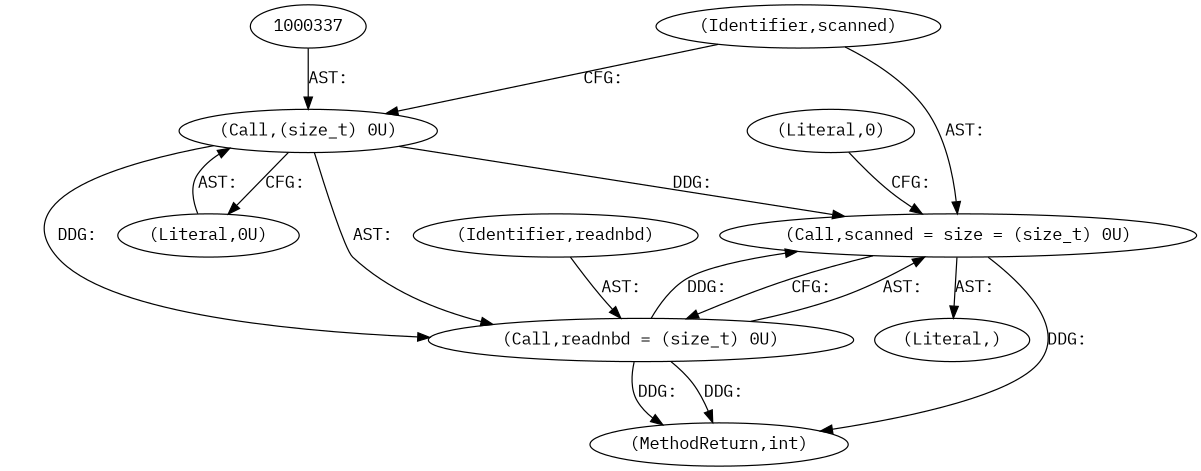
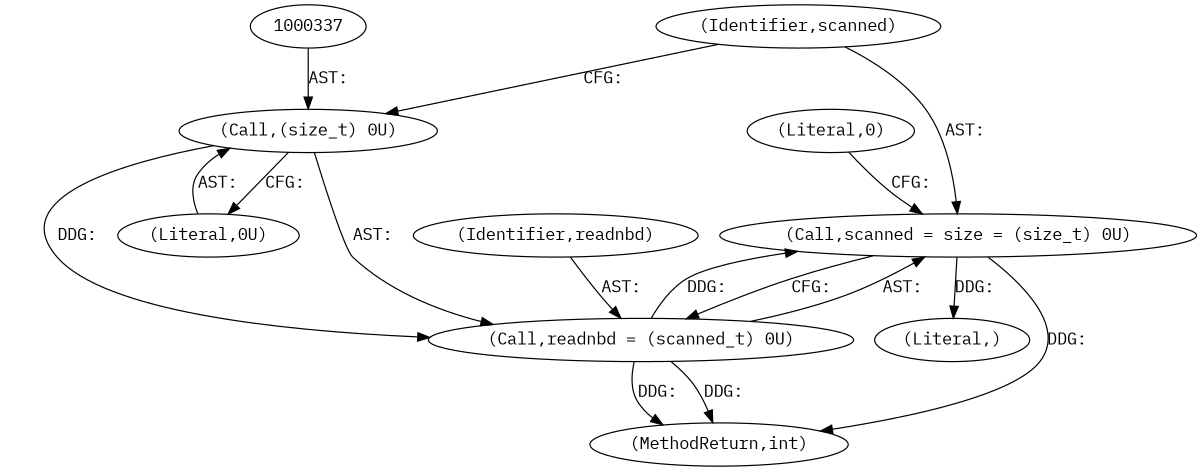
(616, 180) -> none
(980, 288) -> (980, 288)
(641, 340) -> (641, 340)
